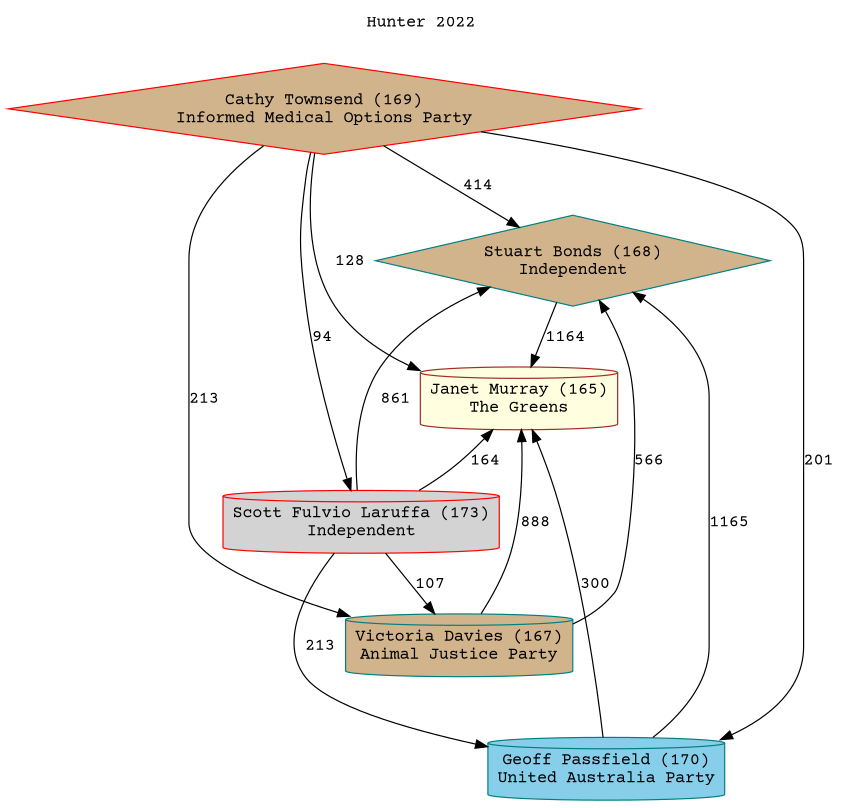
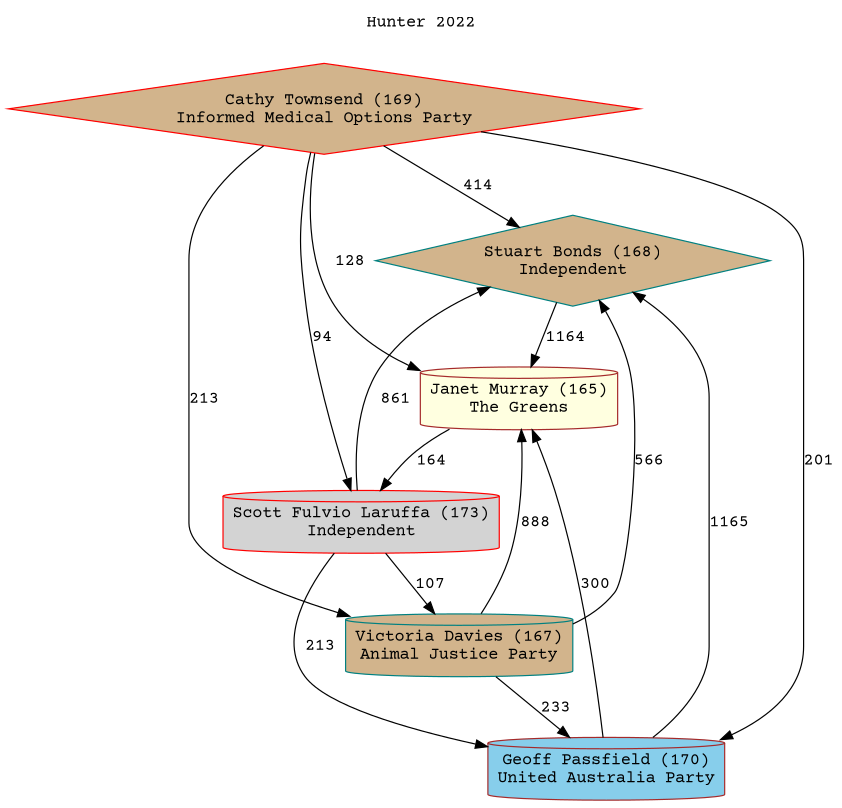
(454, 467) -> (416, 451)
none -> (528, 703)
(606, 769) -> (606, 769)
